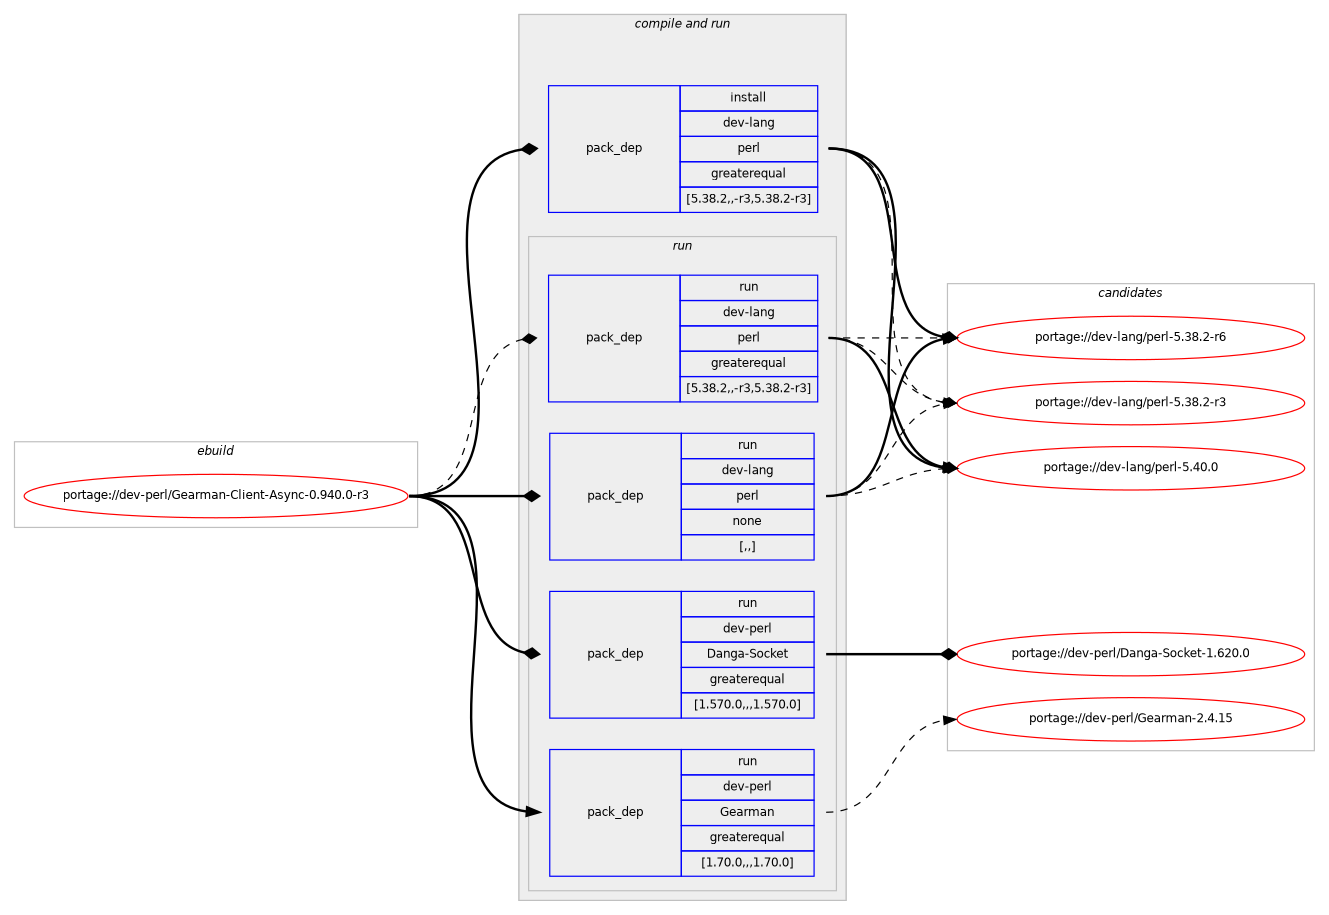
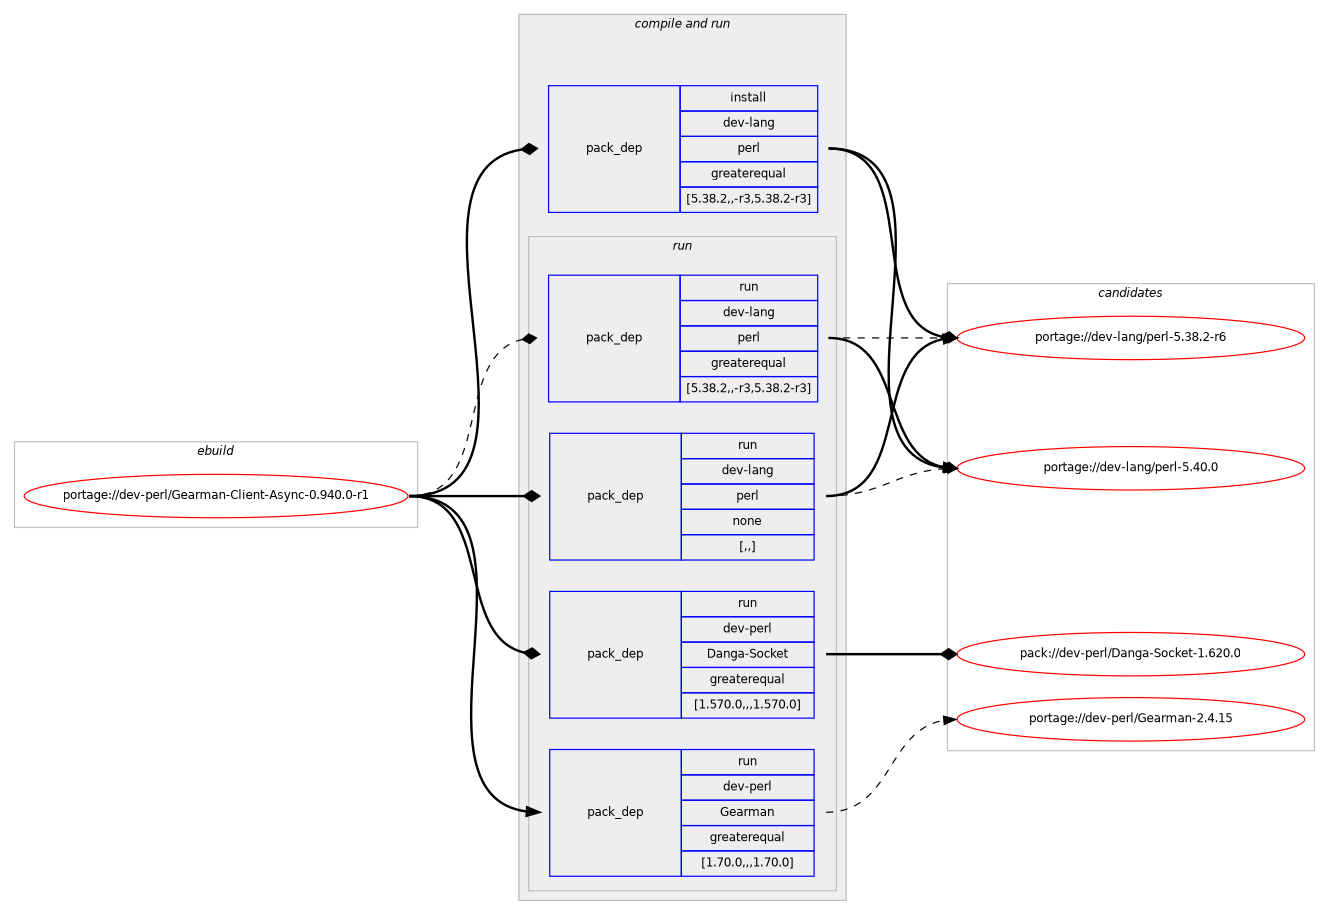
(1131, 403) -> none
(216, 496) -> (216, 496)
(1131, 654) -> (1131, 654)
